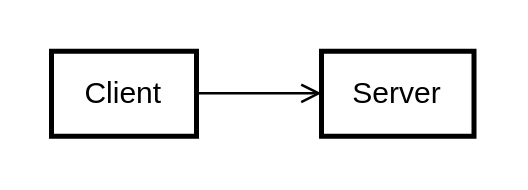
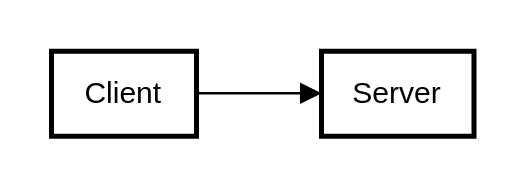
(305, 93) -> (299, 93)
